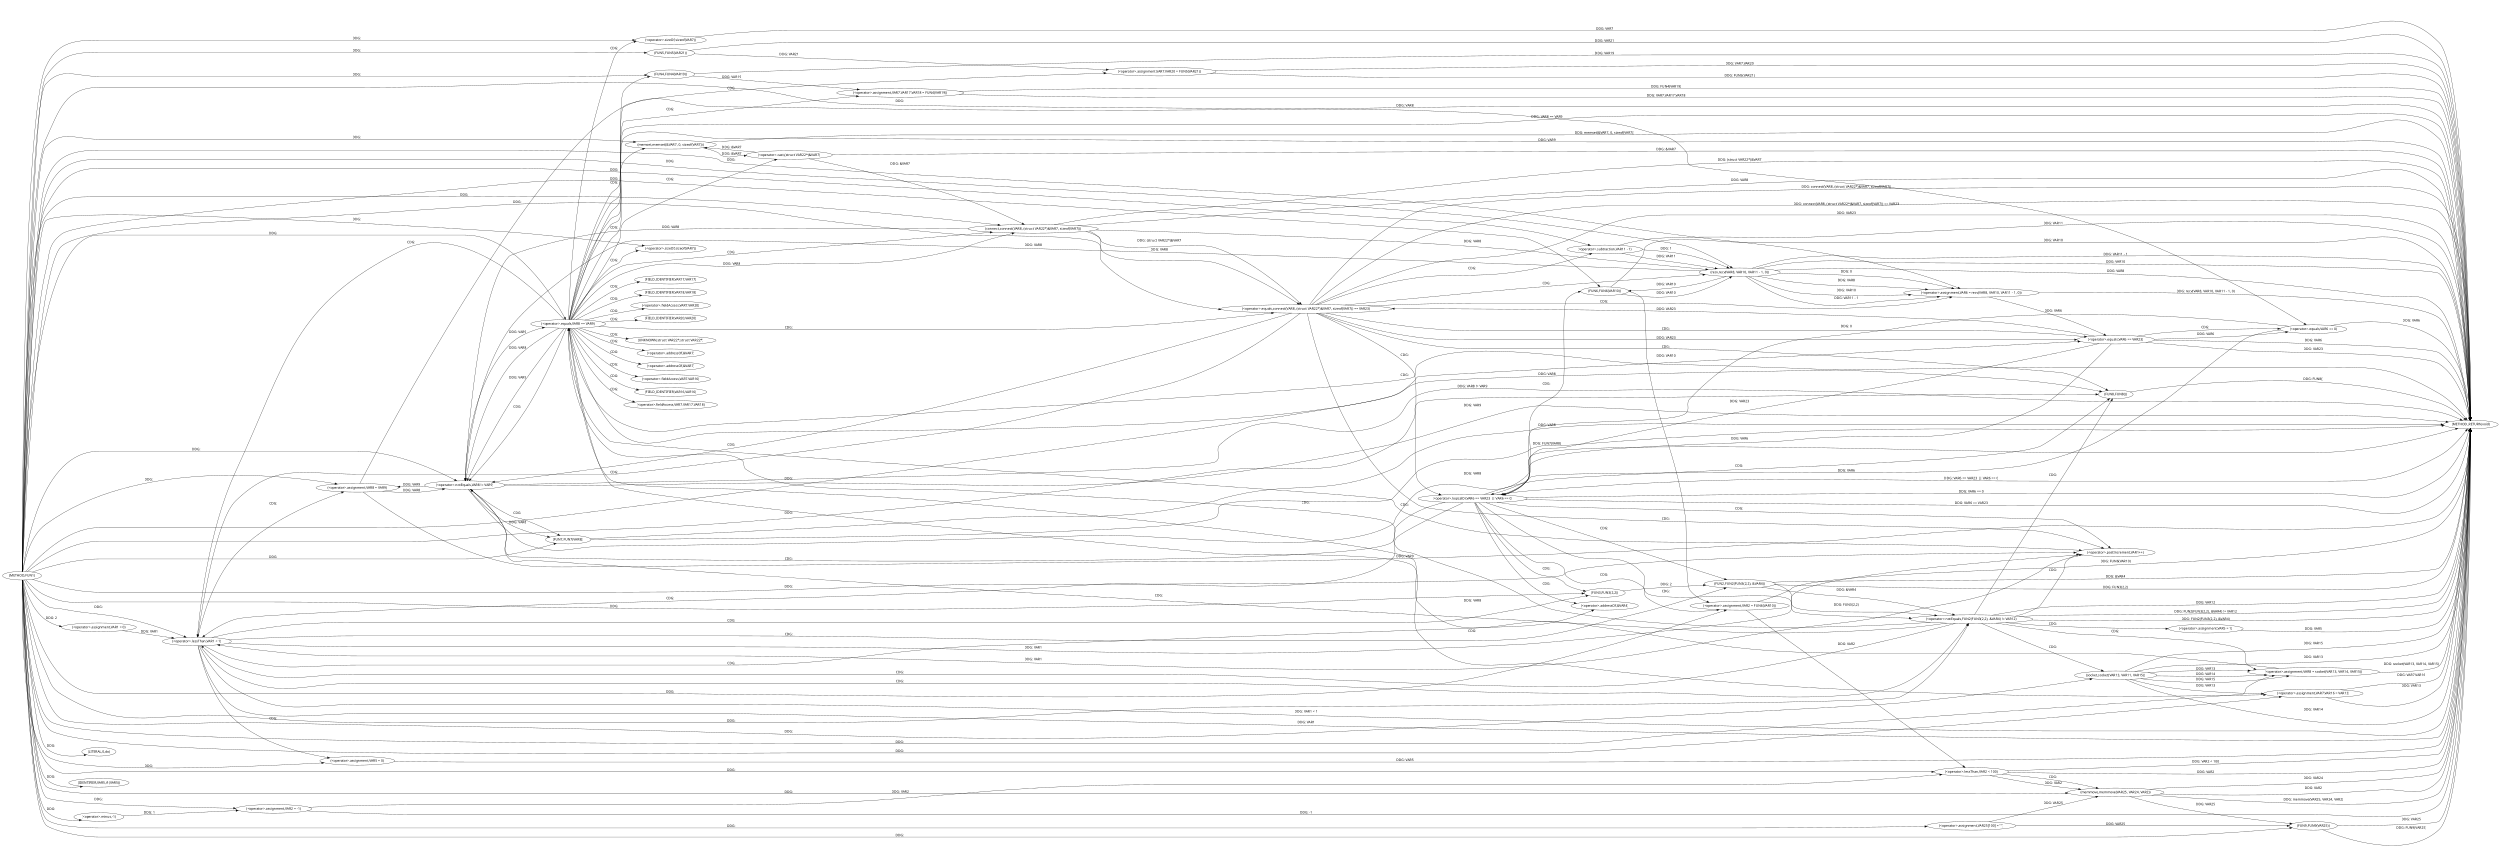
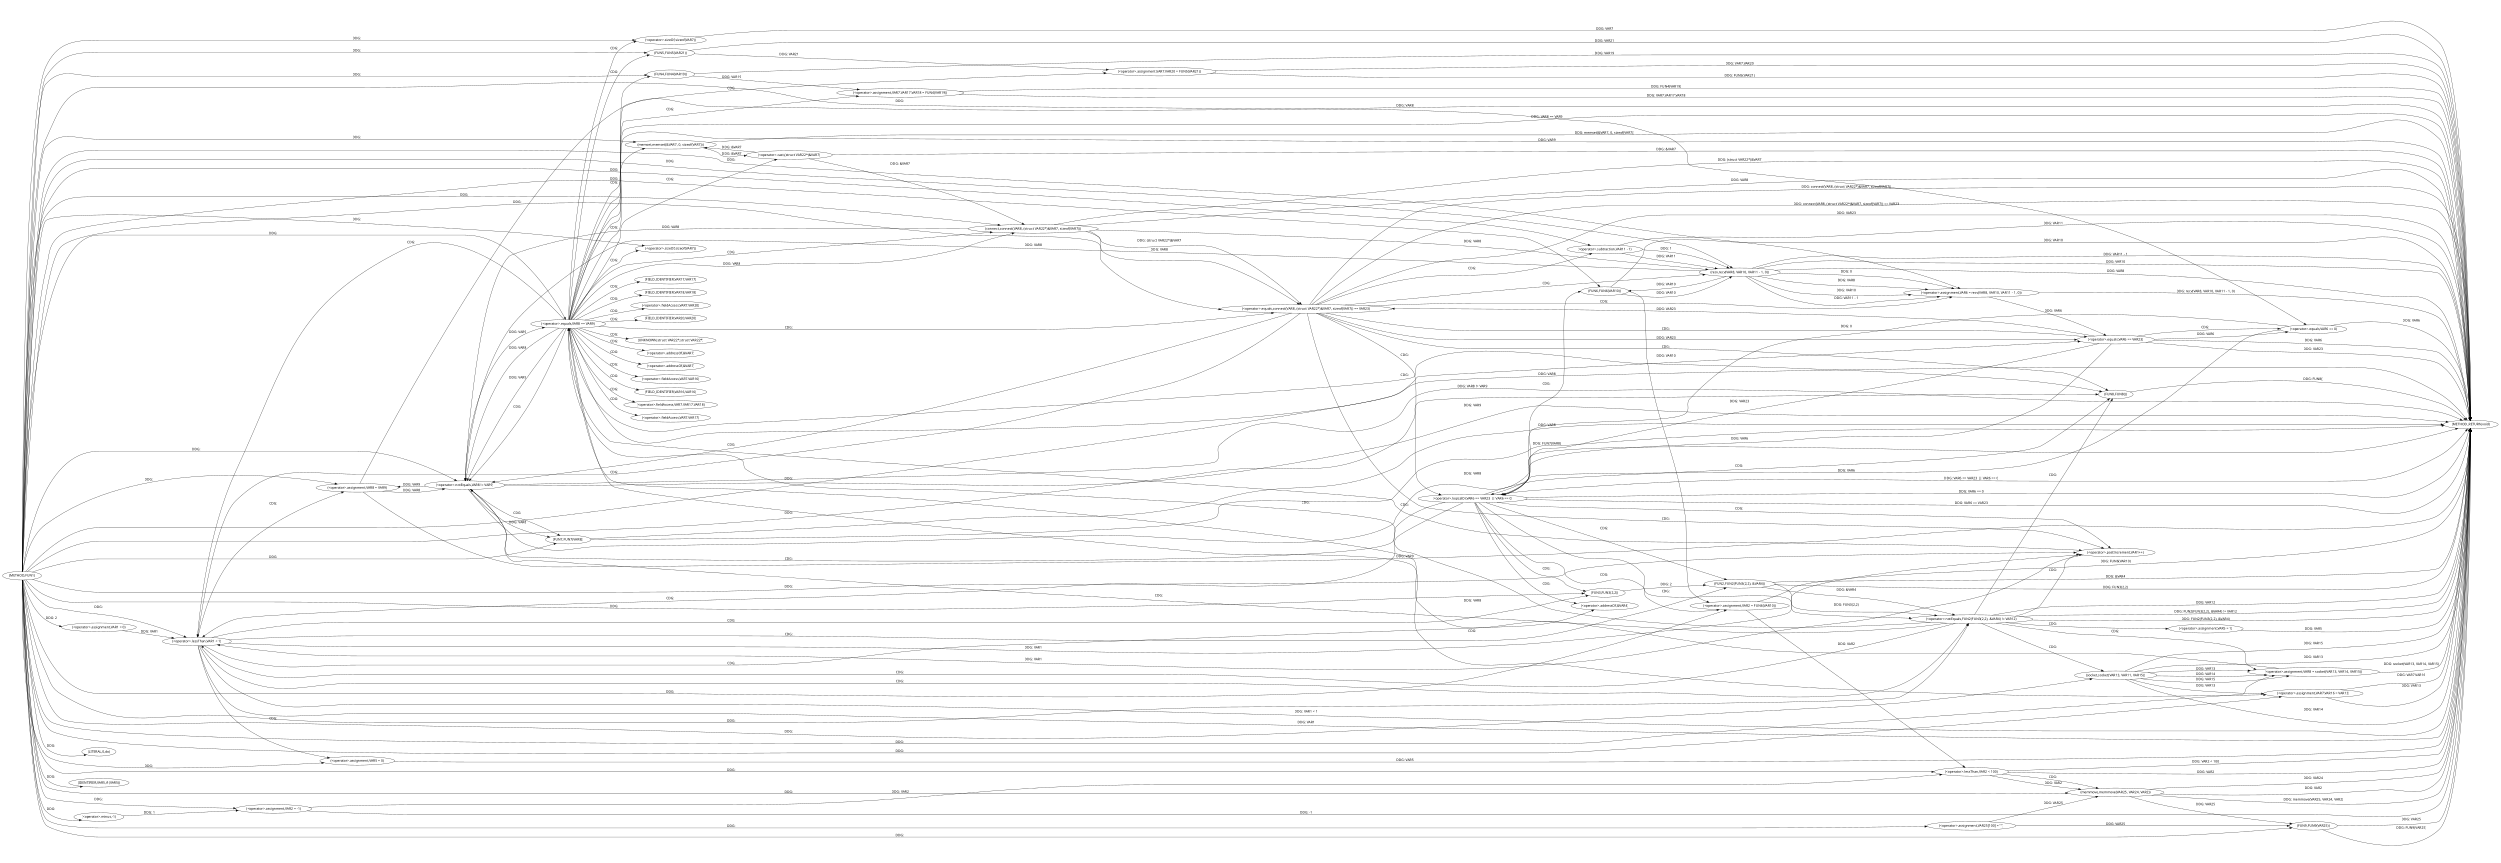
none -> (587, 178)
none -> (671, 418)
